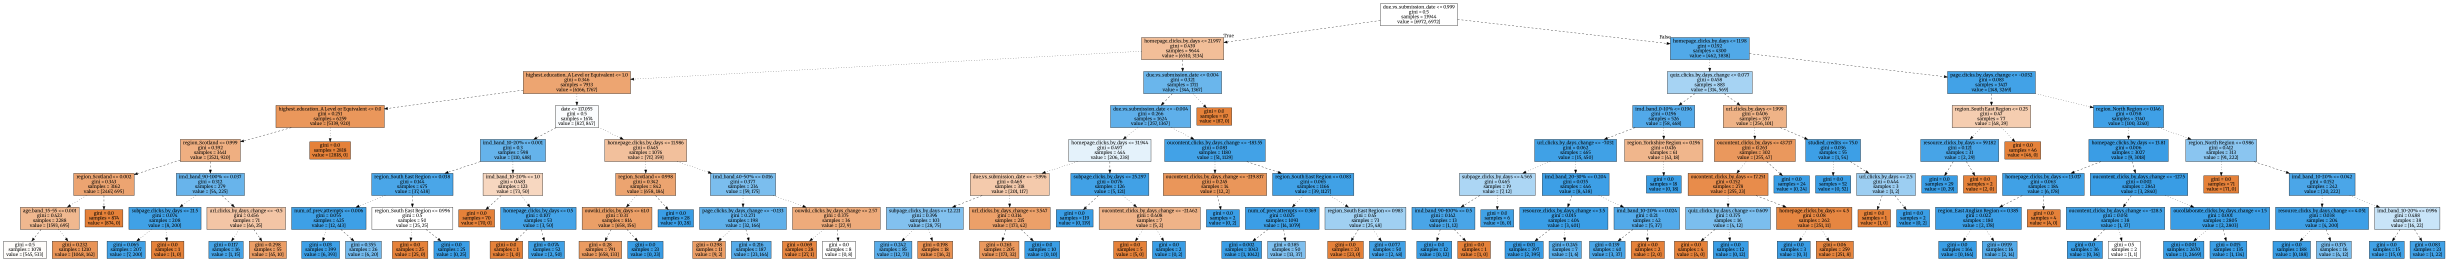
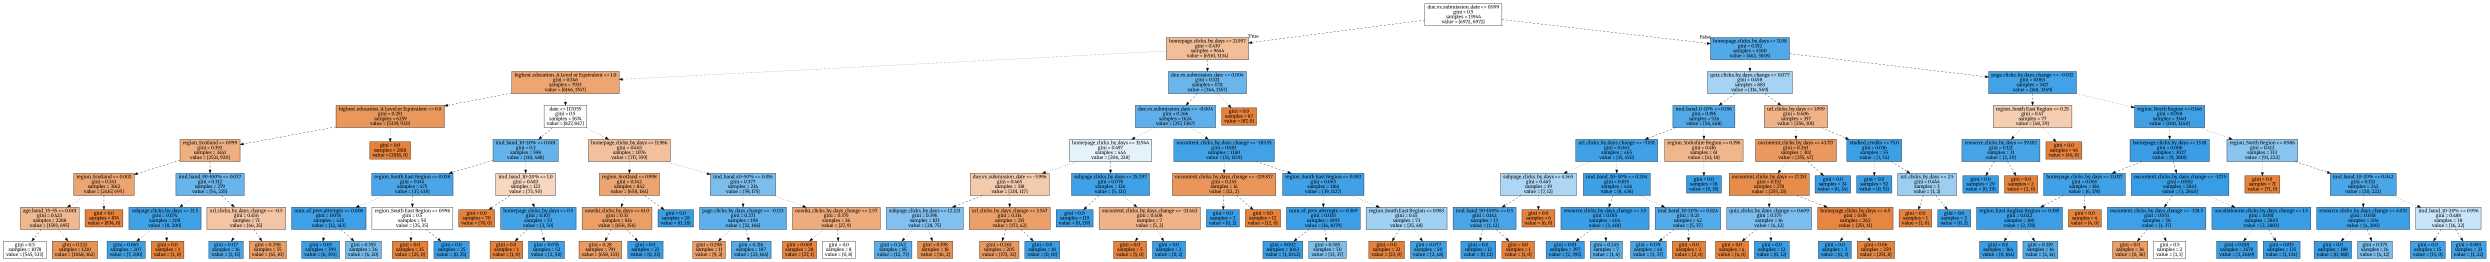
none -> (1263, 218)
(1497, 218) -> (1538, 218)
(2000, 250) -> (2040, 250)
(2085, 250) -> (2130, 250)
